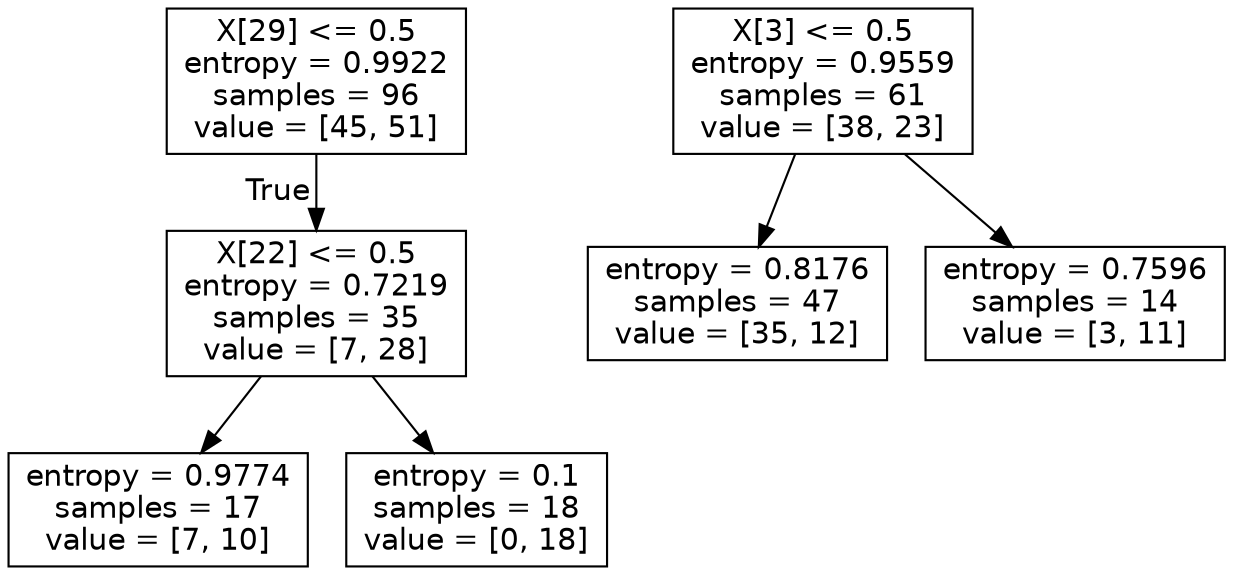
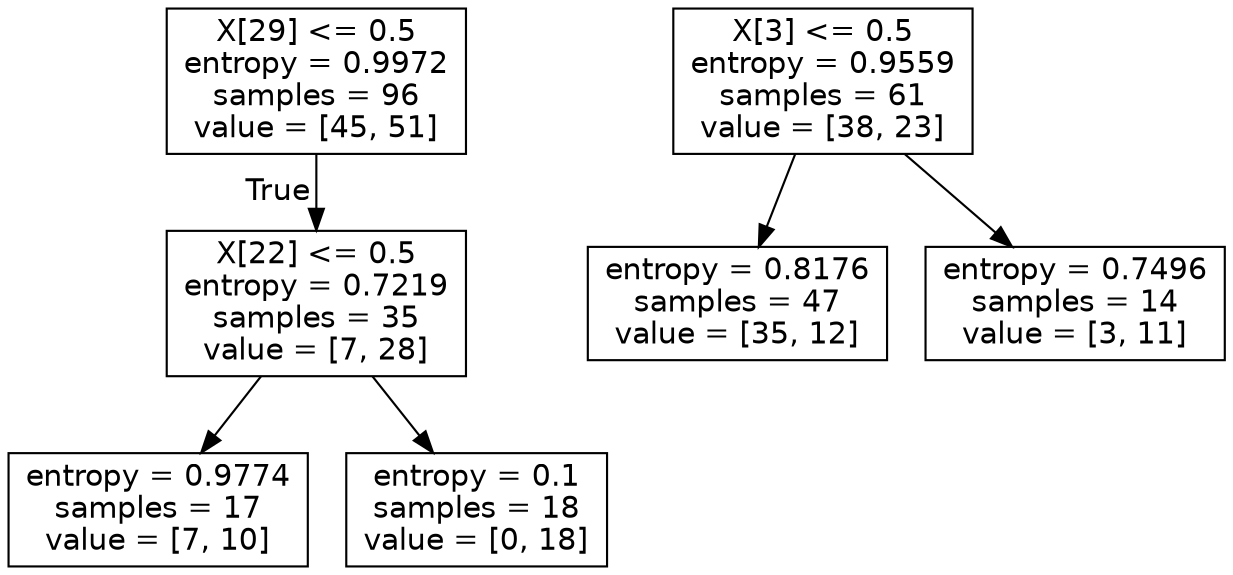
(316, 81) -> (316, 81)
(1075, 304) -> (1075, 304)
